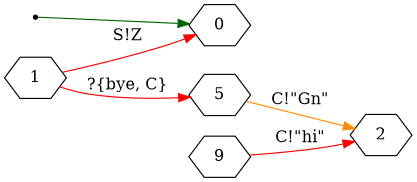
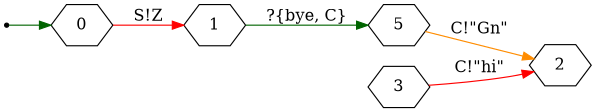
(124, 57) -> (143, 25)
(119, 97) -> (301, 25)
(220, 157) -> (399, 87)
